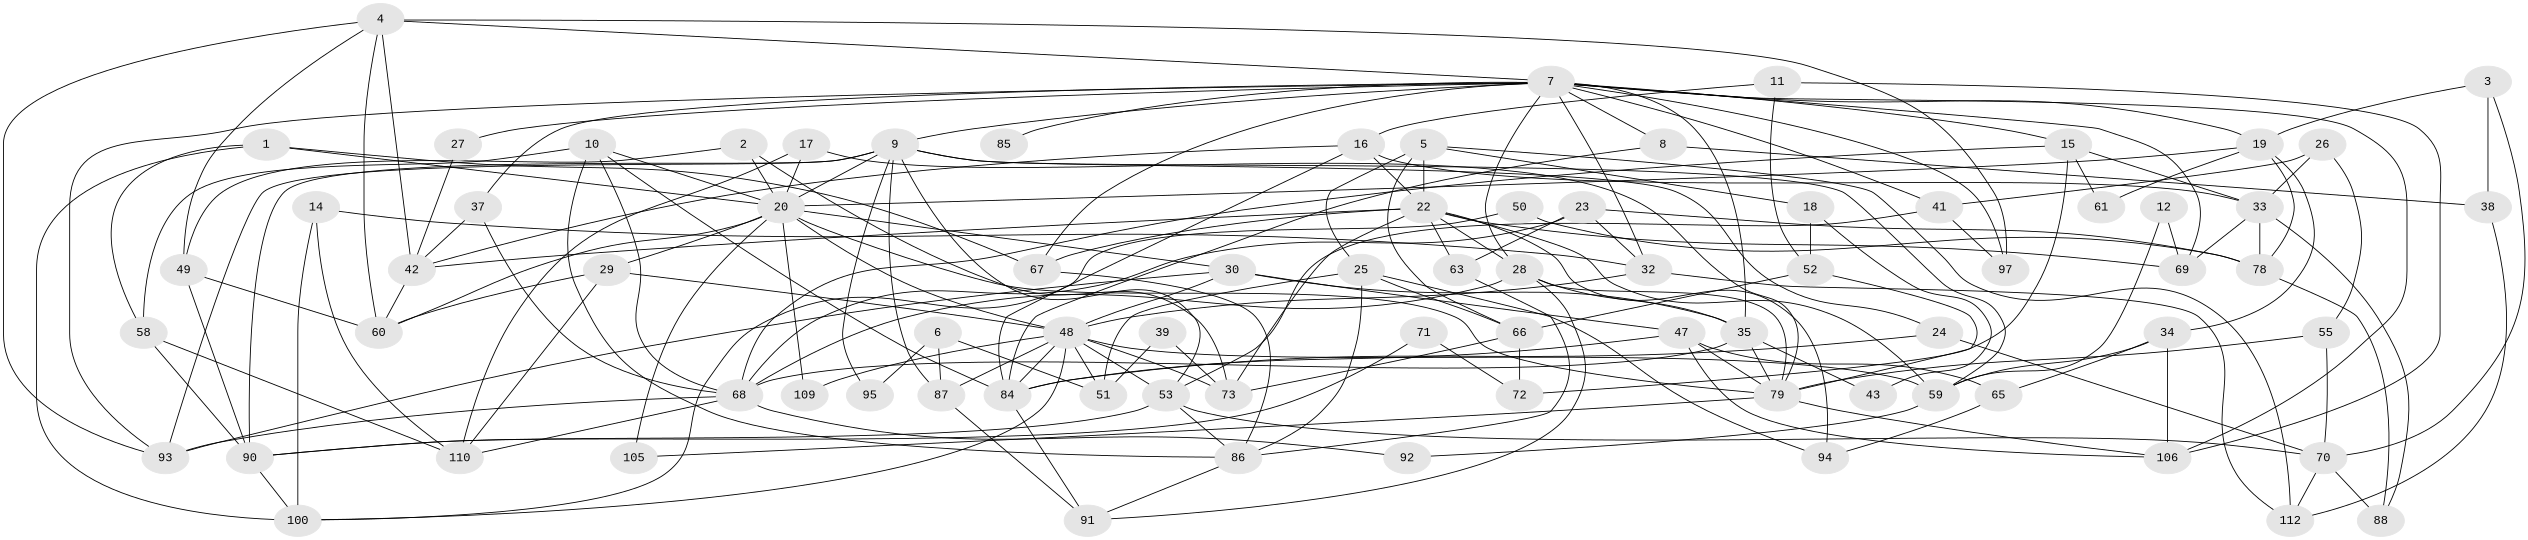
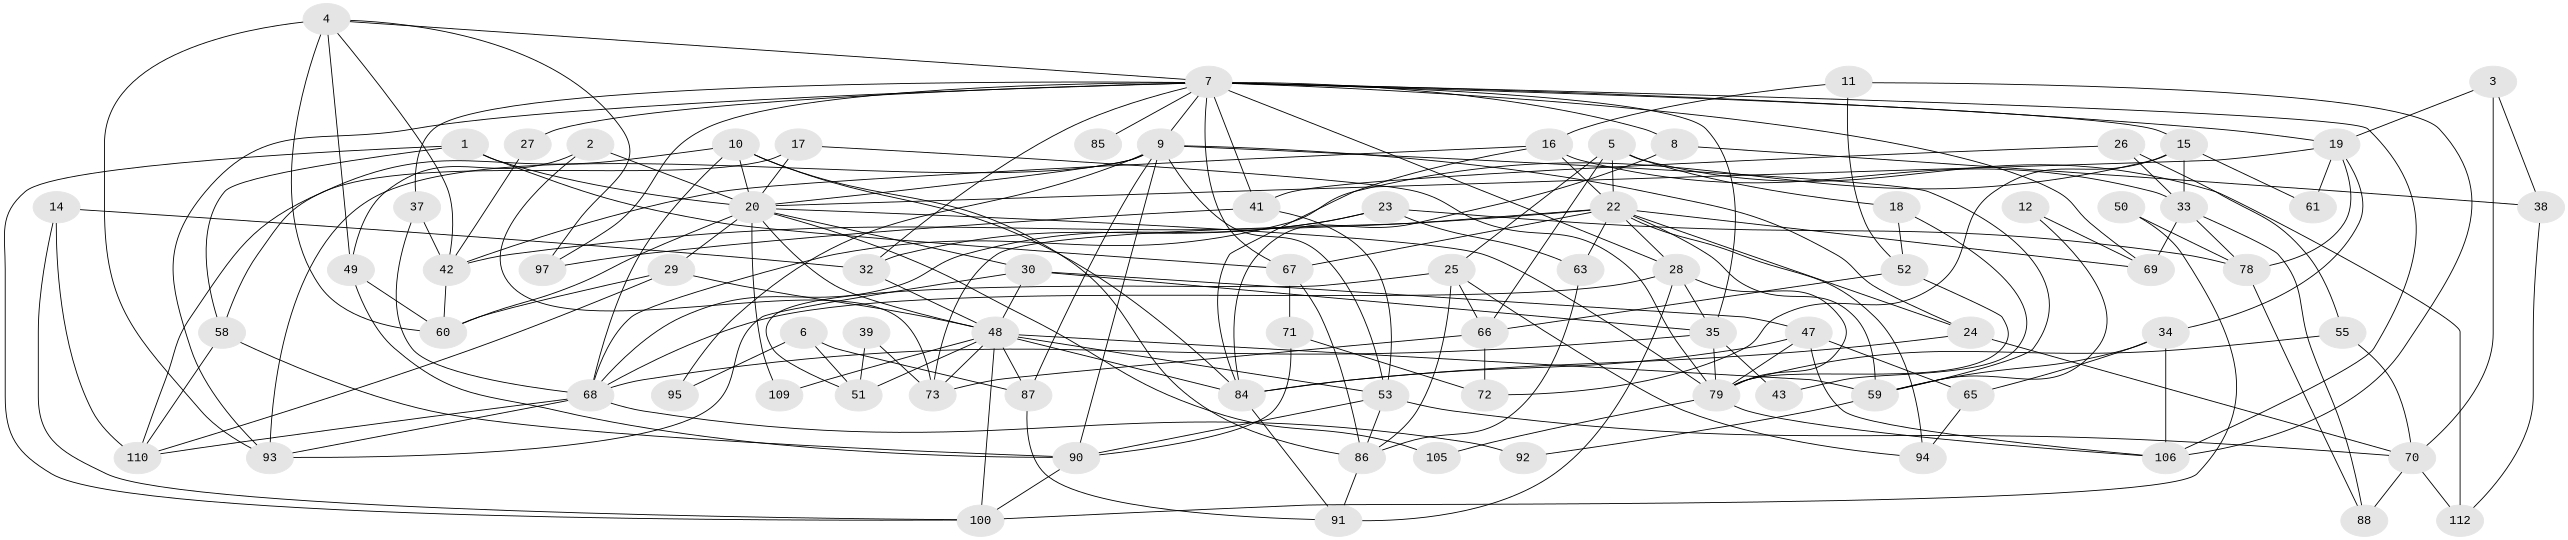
none -> (1855, 292)
(2046, 294) -> none
none -> (1290, 301)
